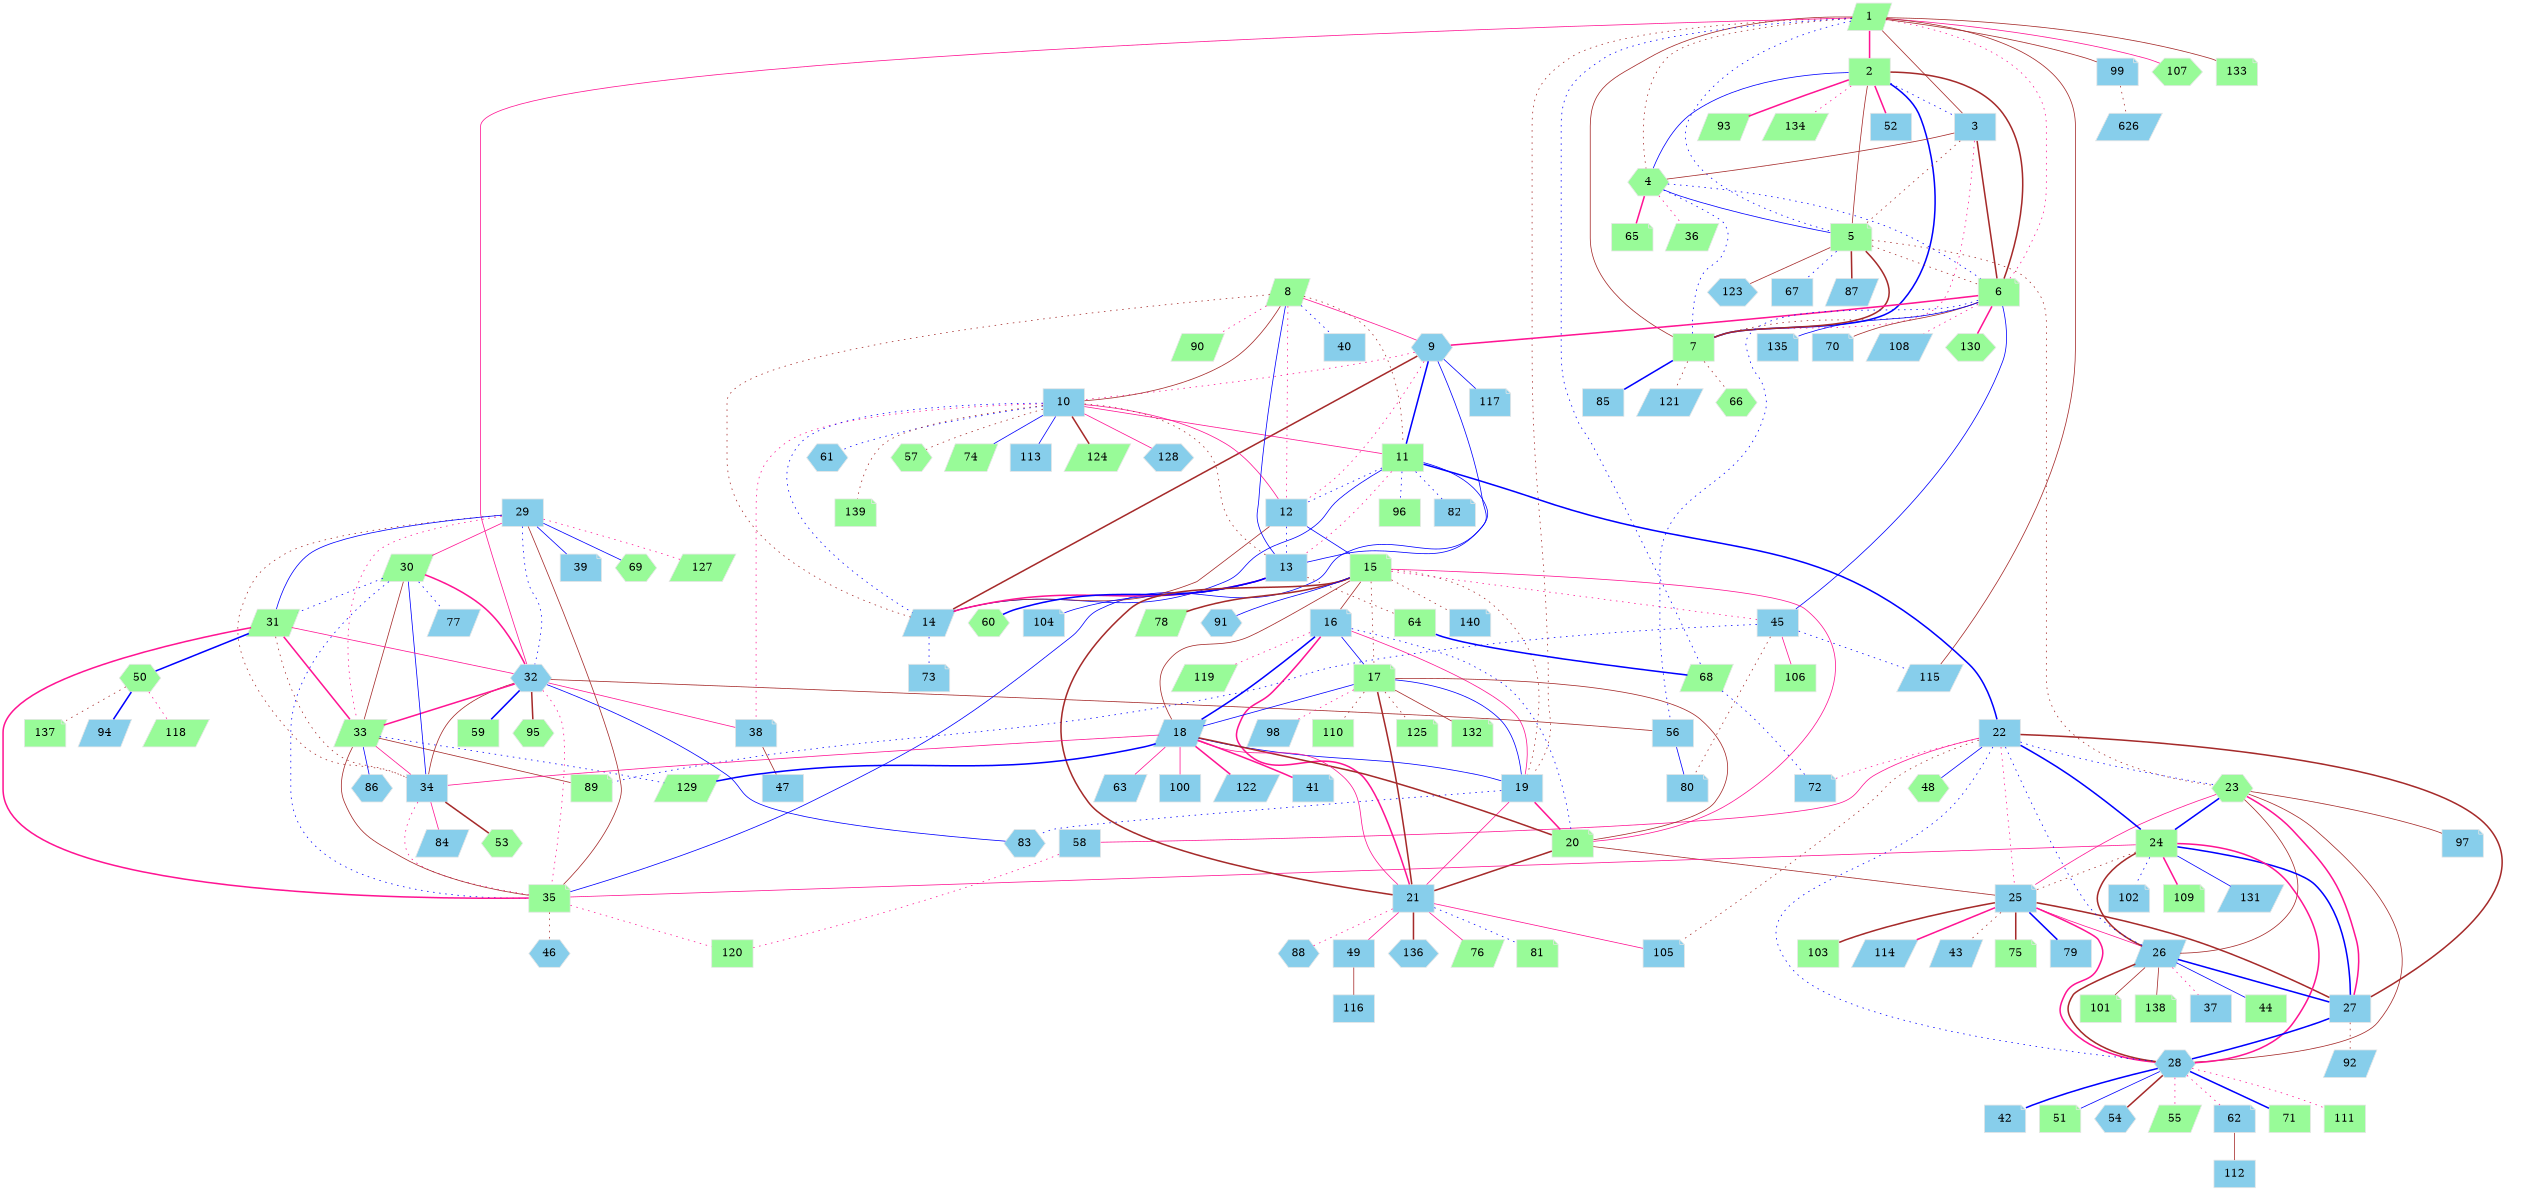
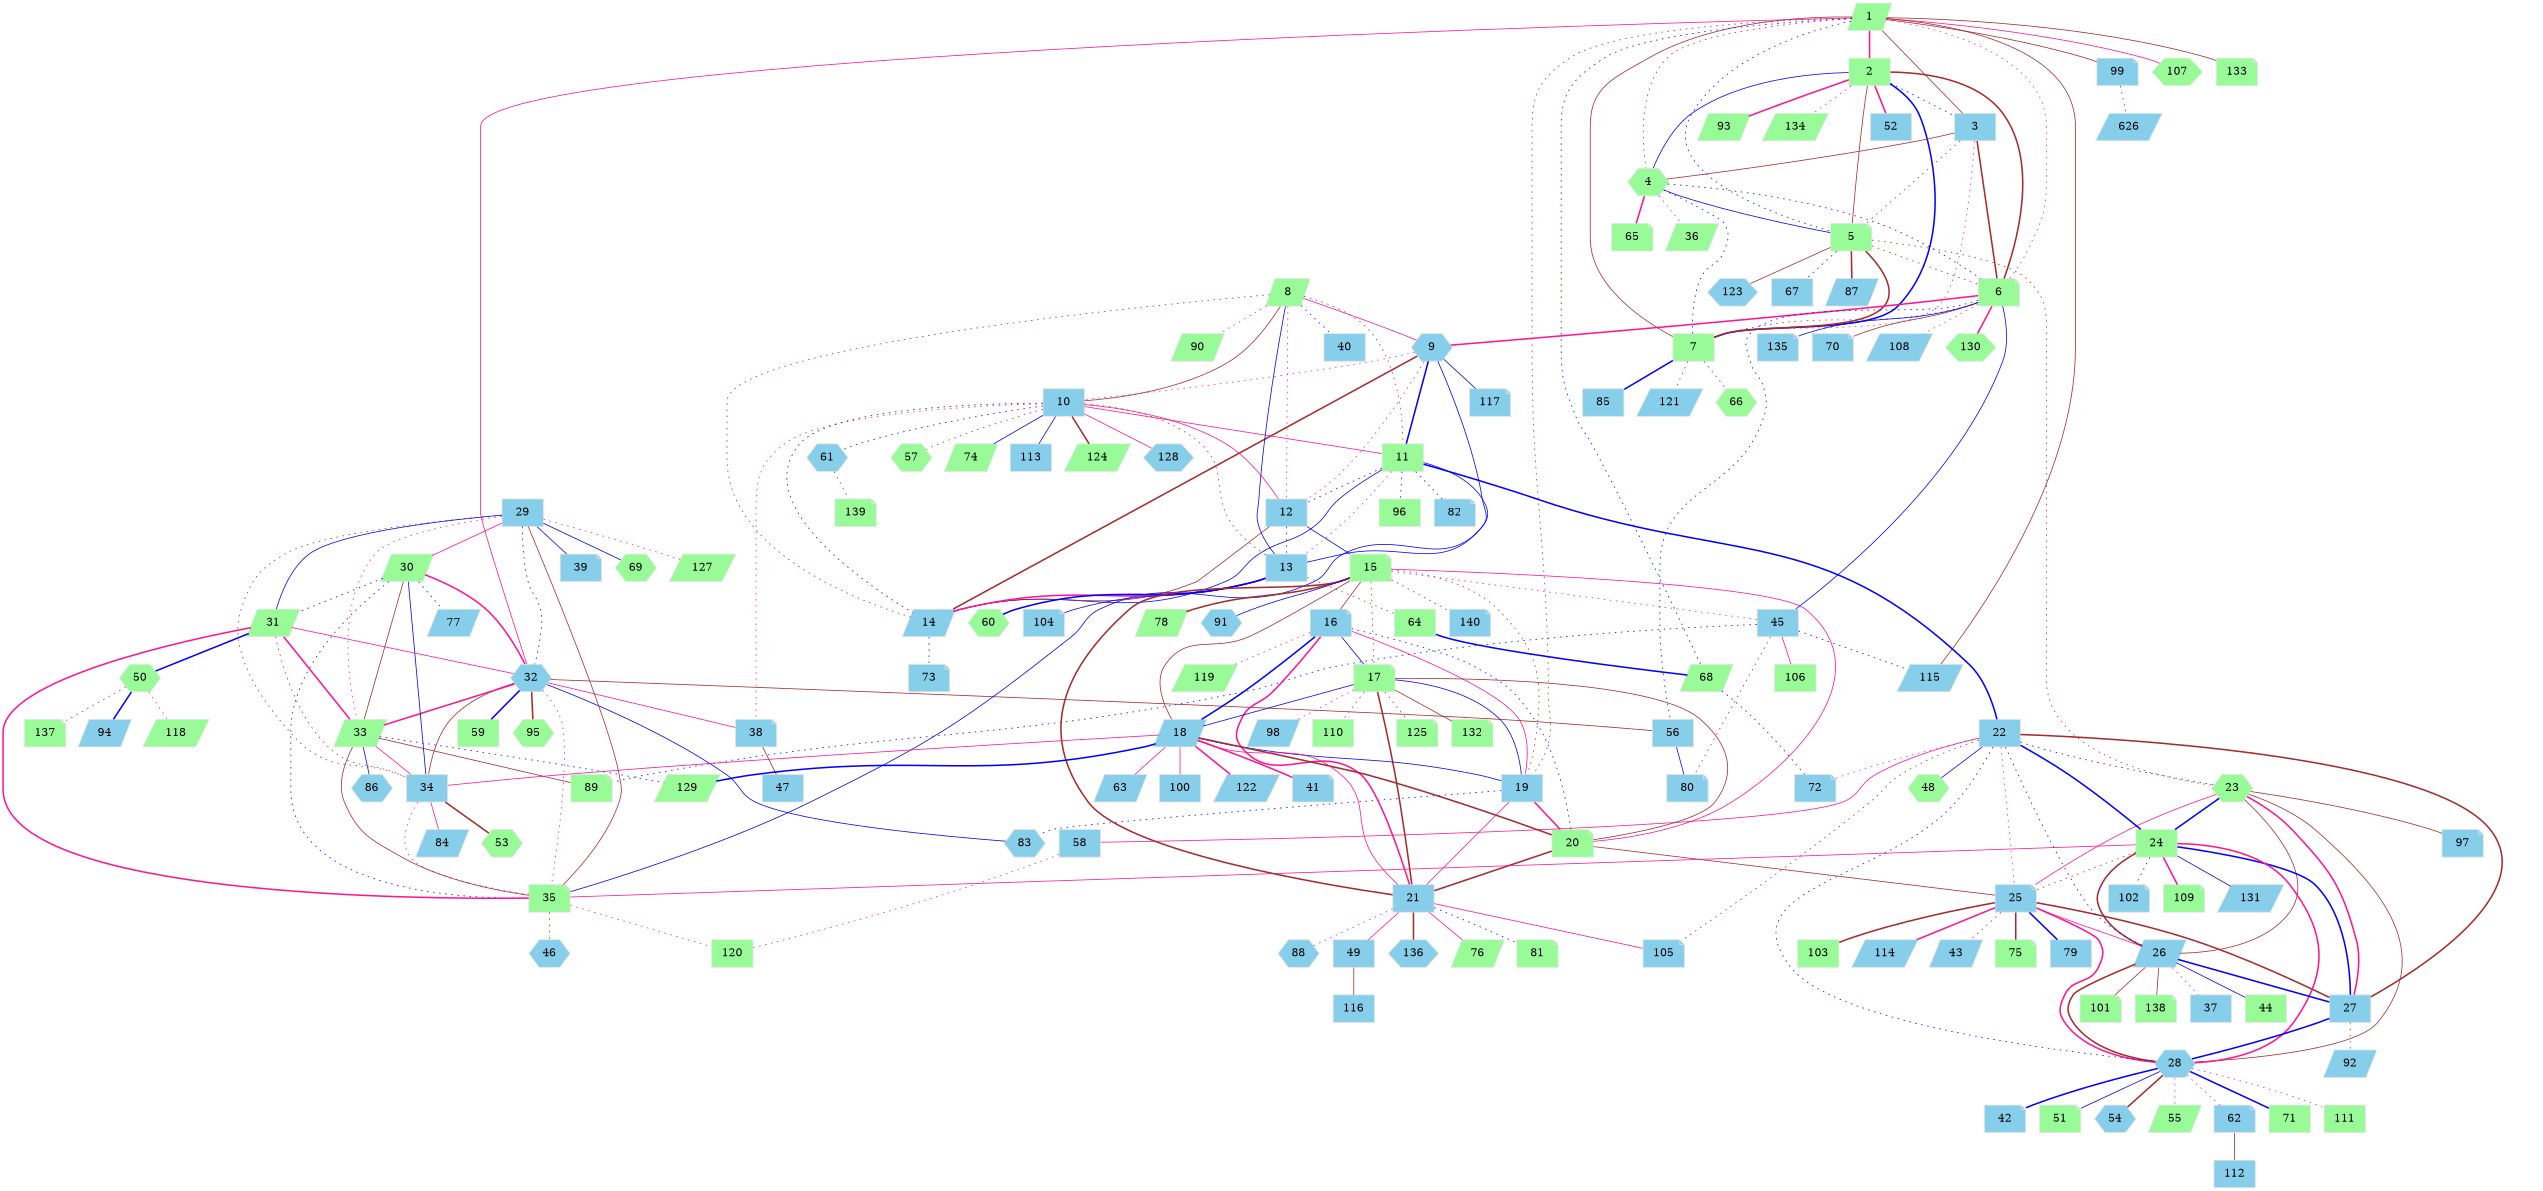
(889, 441) -> (841, 485)
